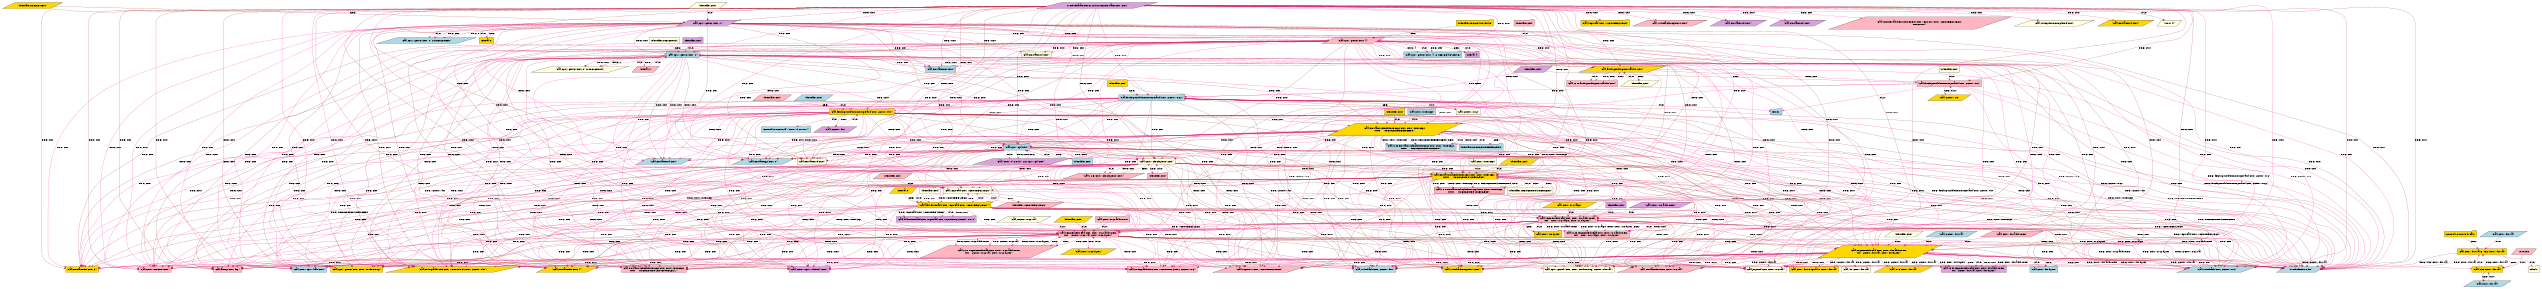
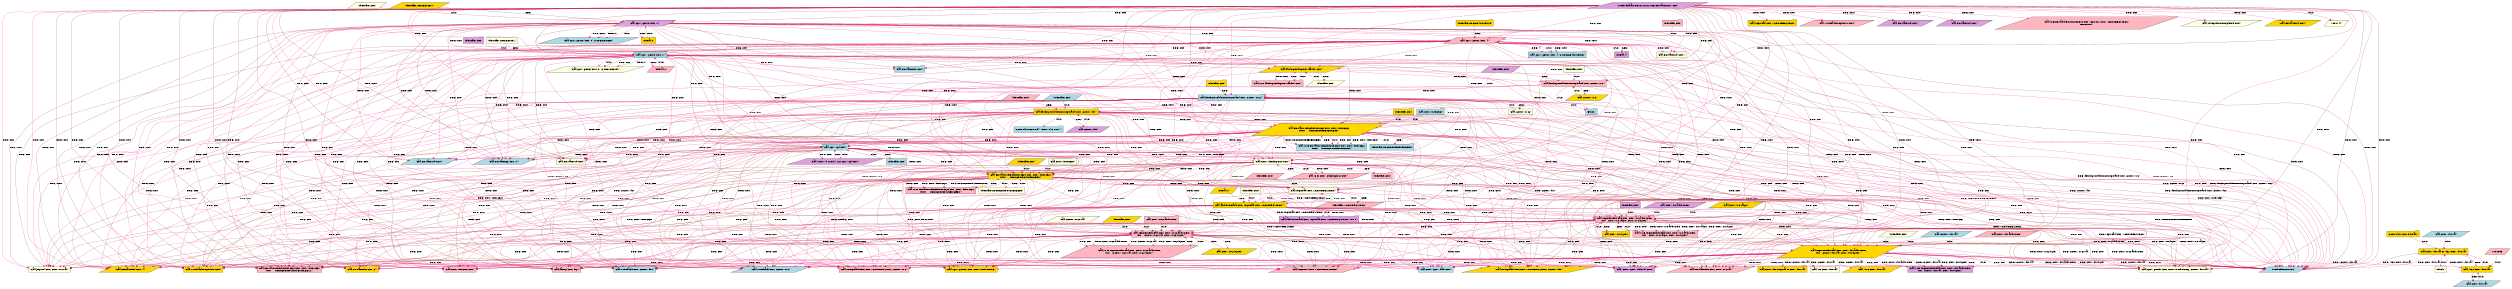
(752, 187) -> none
(350, 212) -> (606, 212)
(2044, 269) -> none
